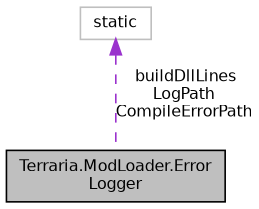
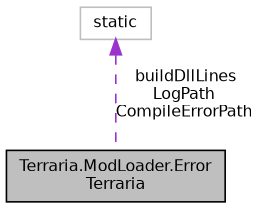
(116, 176) -> (116, 176)
